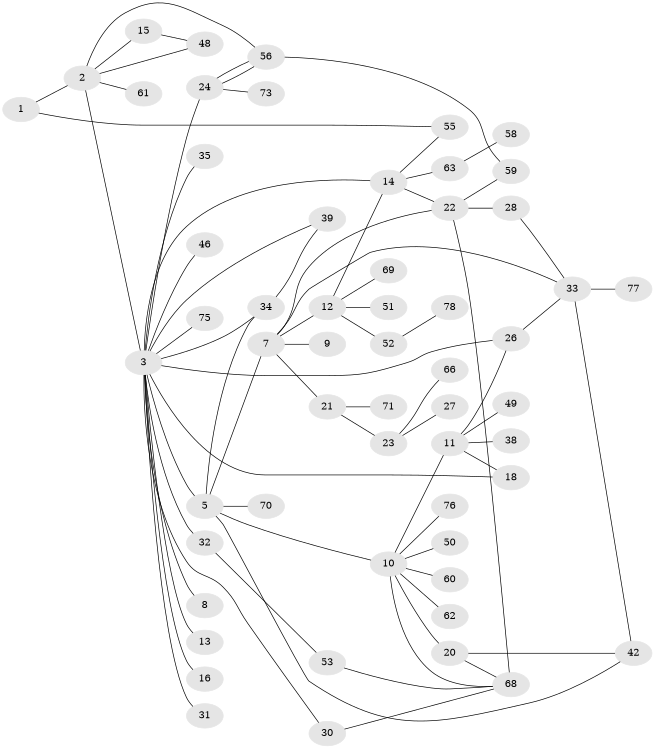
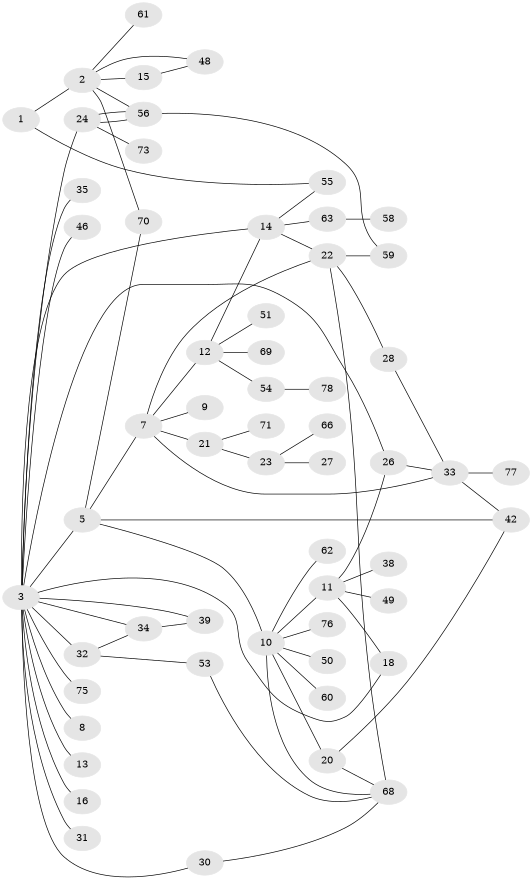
(113, 220) -> (118, 149)
(389, 344) -> (266, 389)
(220, 402) -> (113, 642)
